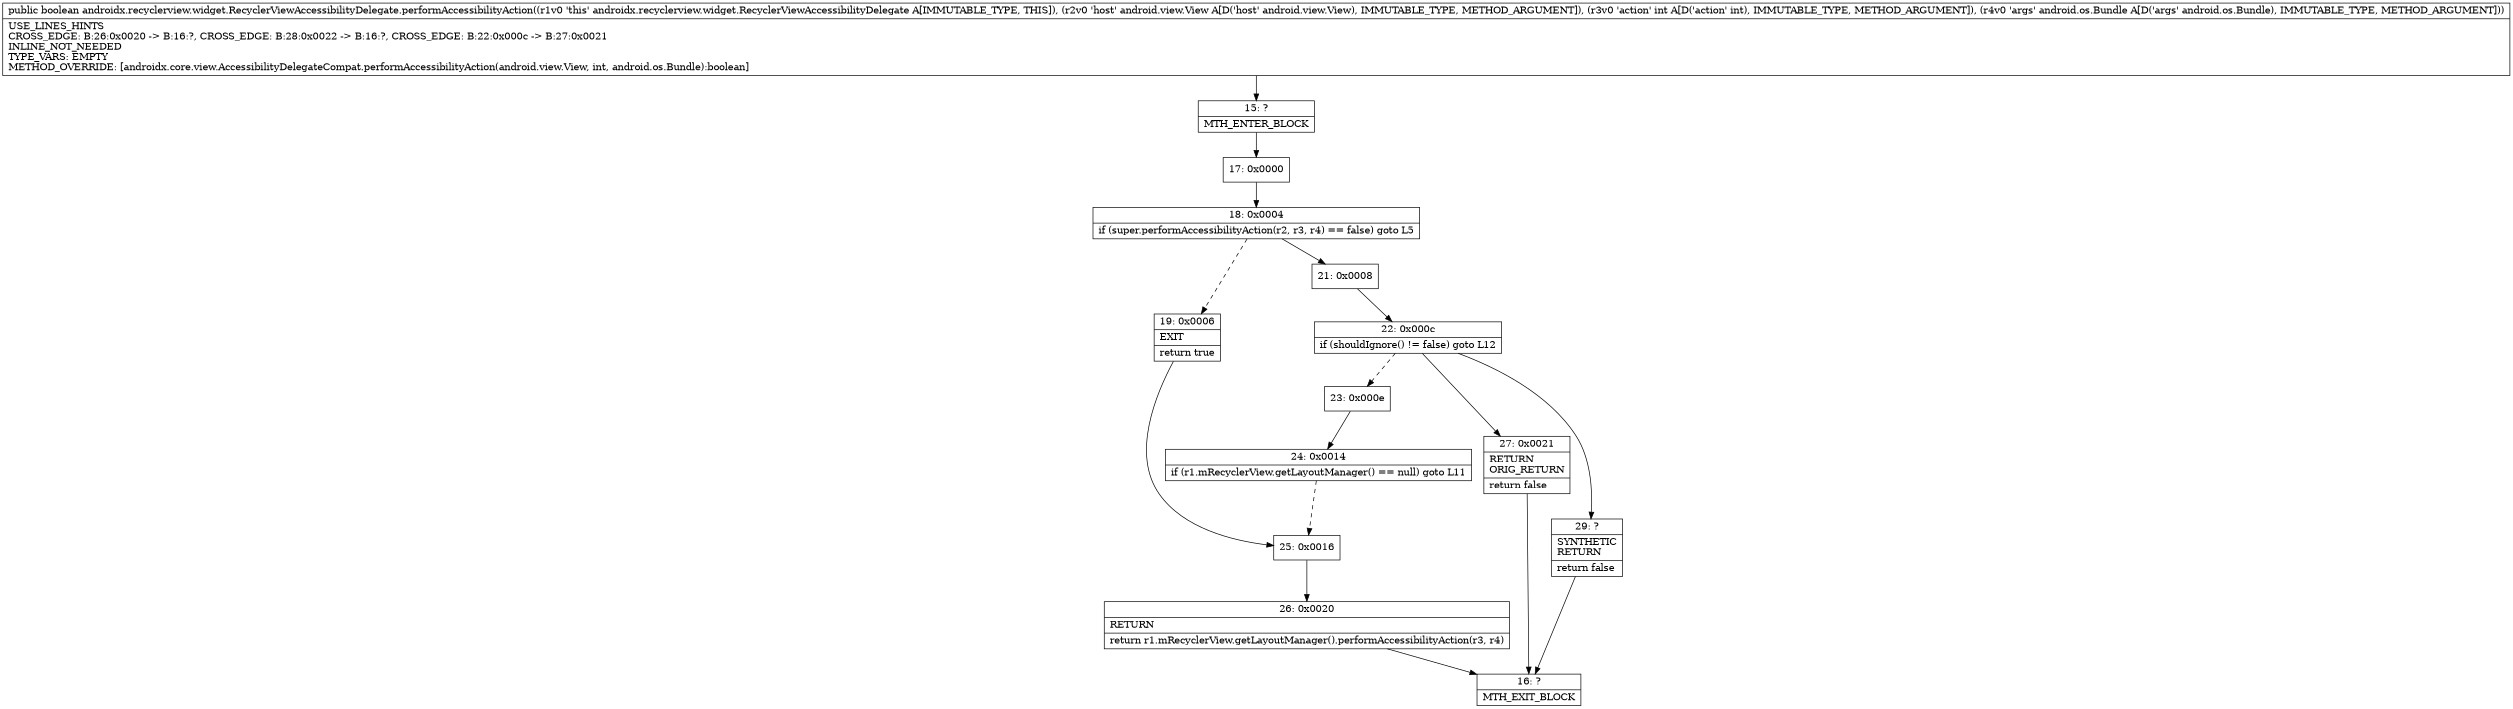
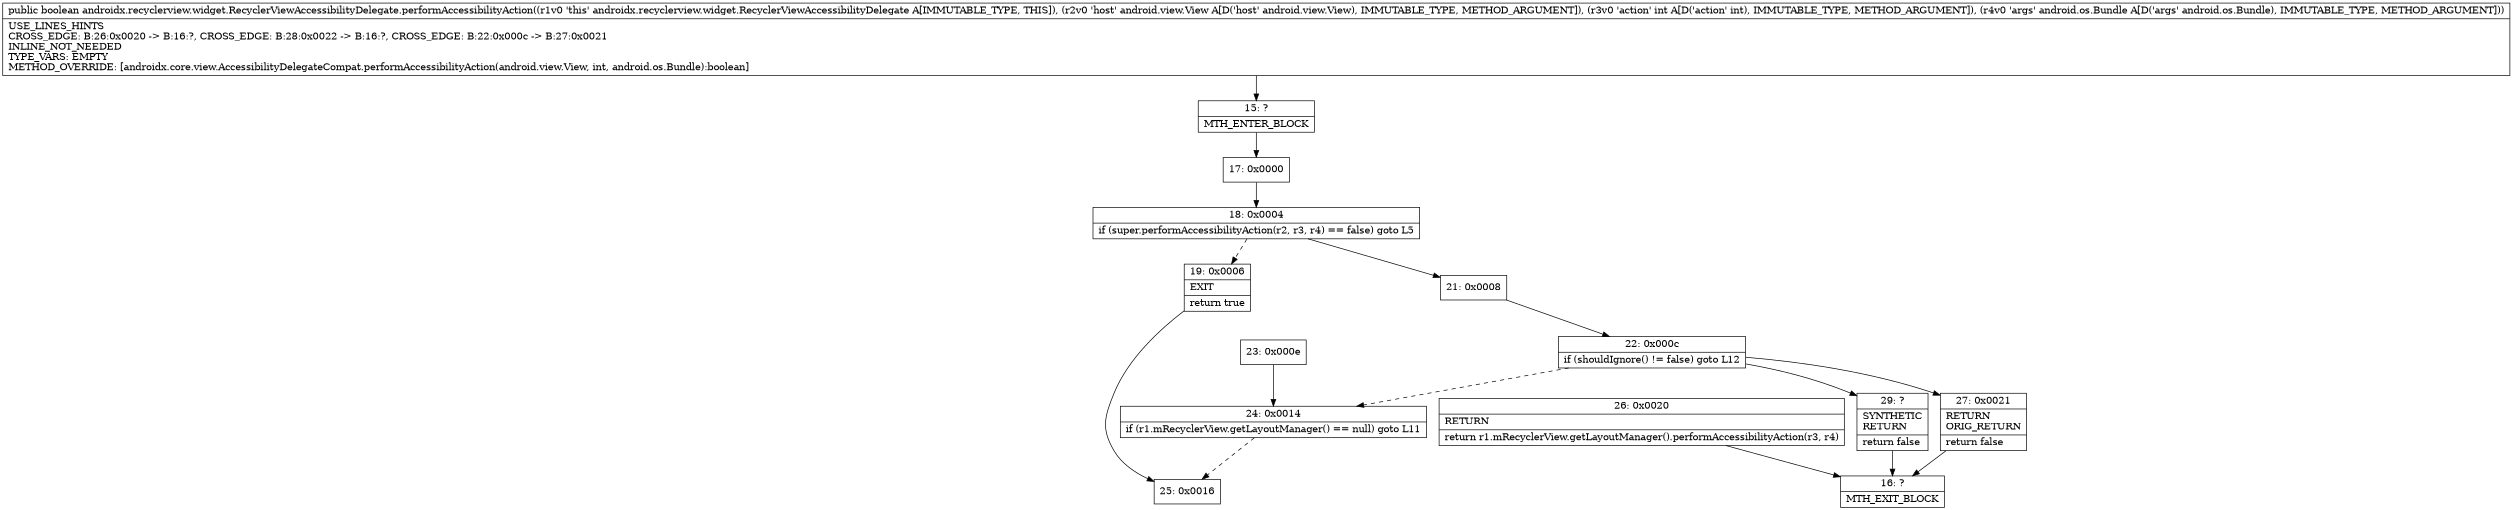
(1384, 367) -> (1466, 386)
(1307, 577) -> none
